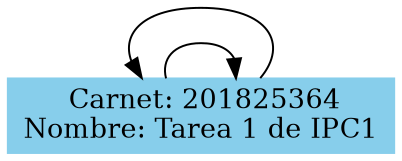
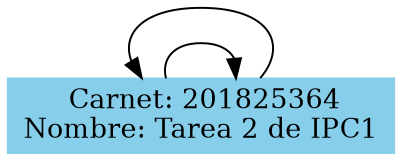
(201, 116) -> (201, 116)
